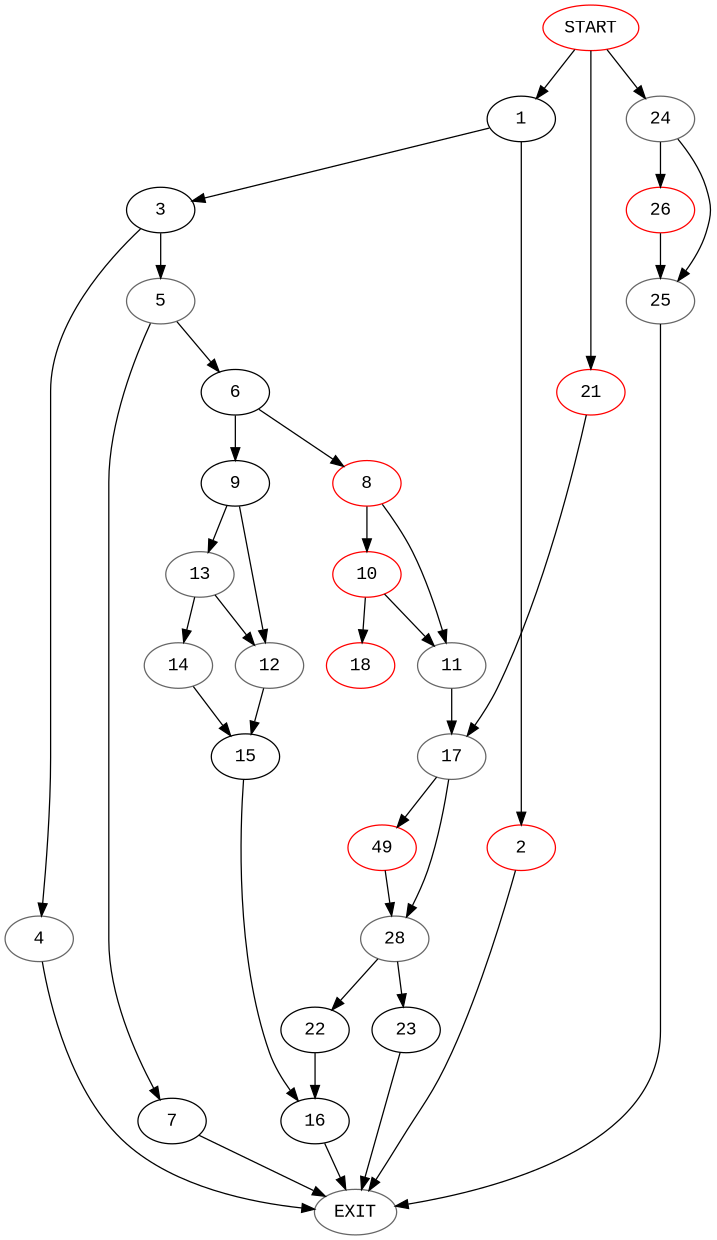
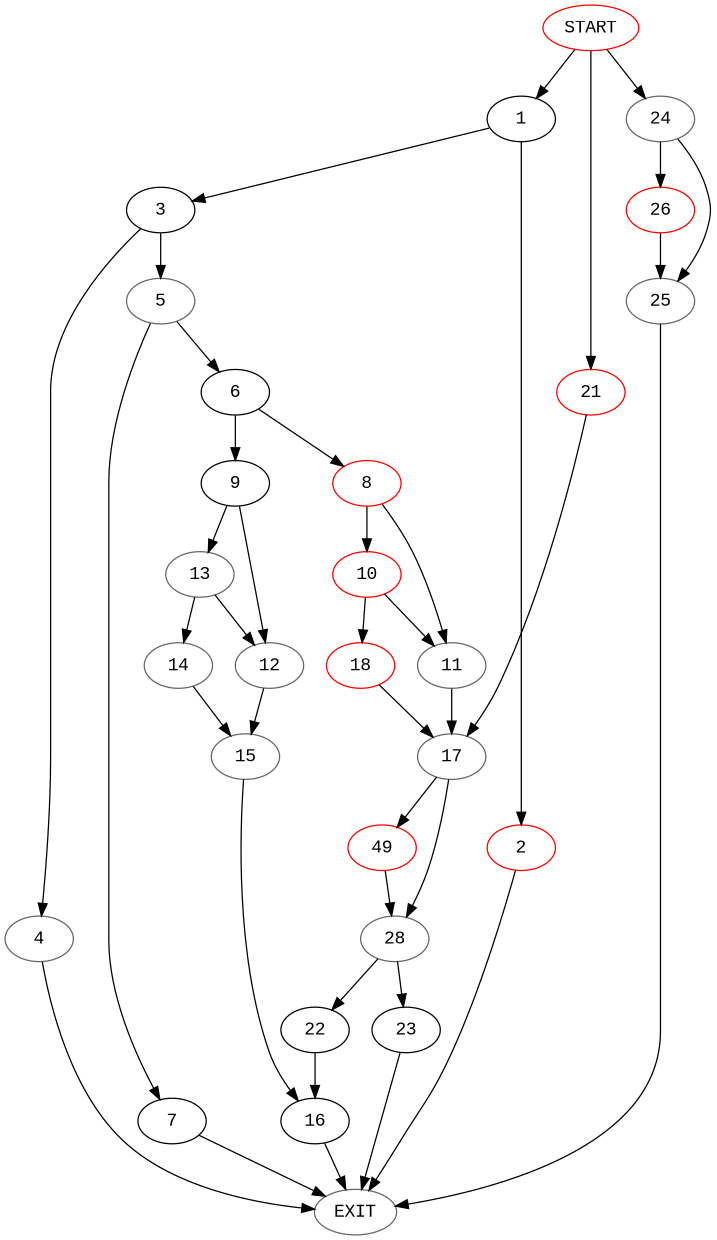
none -> (401, 707)
(245, 757) -> (245, 757)
